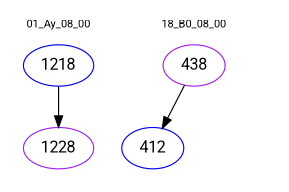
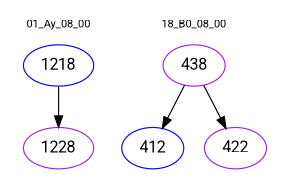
none -> (235, 148)
